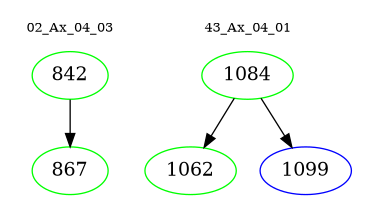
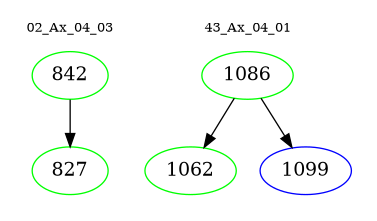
(248, 75) -> (248, 75)
(70, 171) -> (70, 171)
